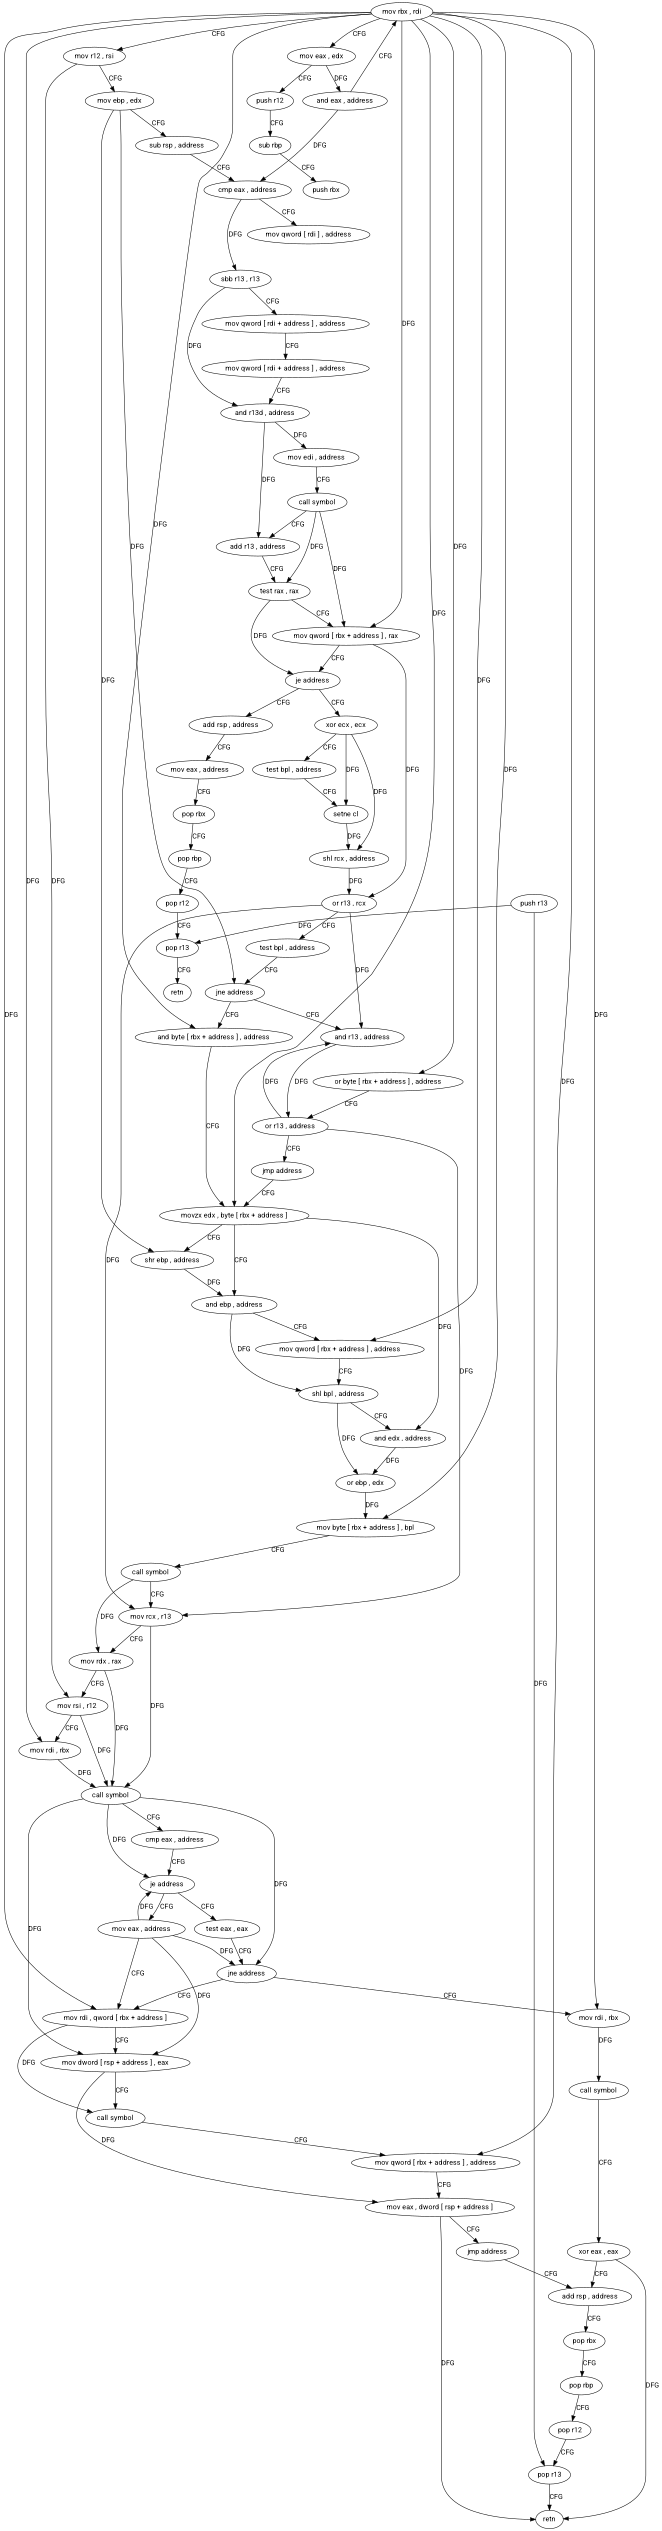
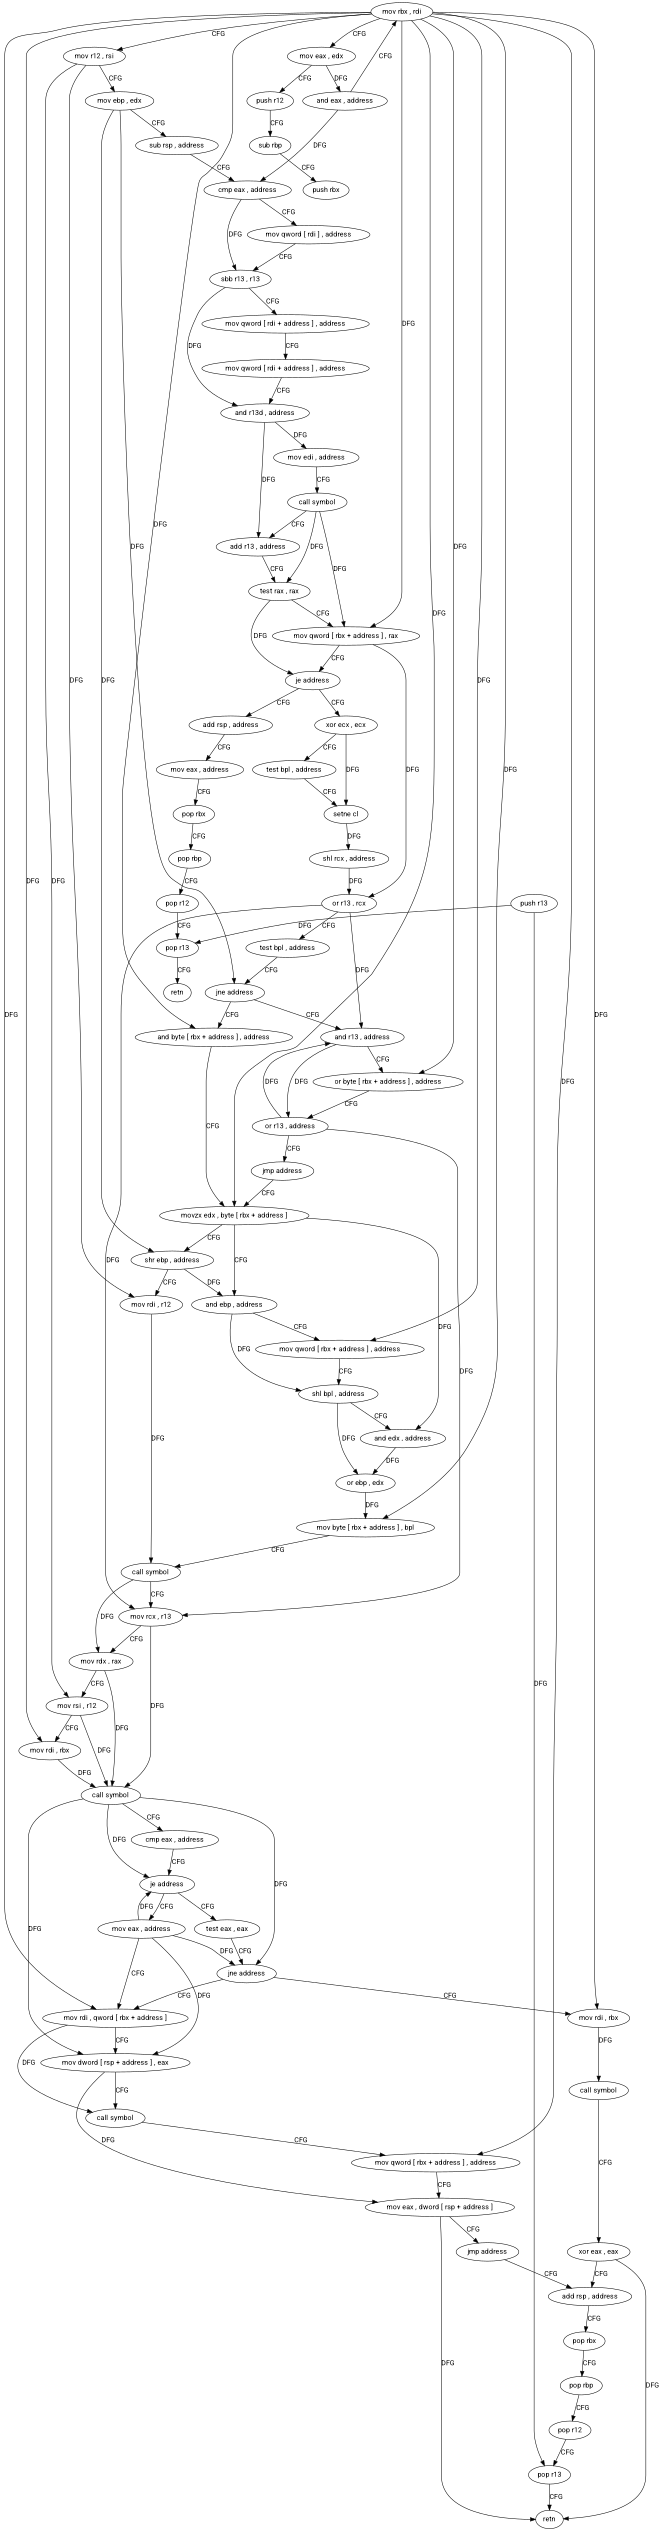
none -> (276, 256)
(373, 790) -> none
none -> (374, 1057)
none -> (151, 1305)
